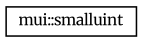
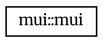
(71, 21) -> (51, 21)
